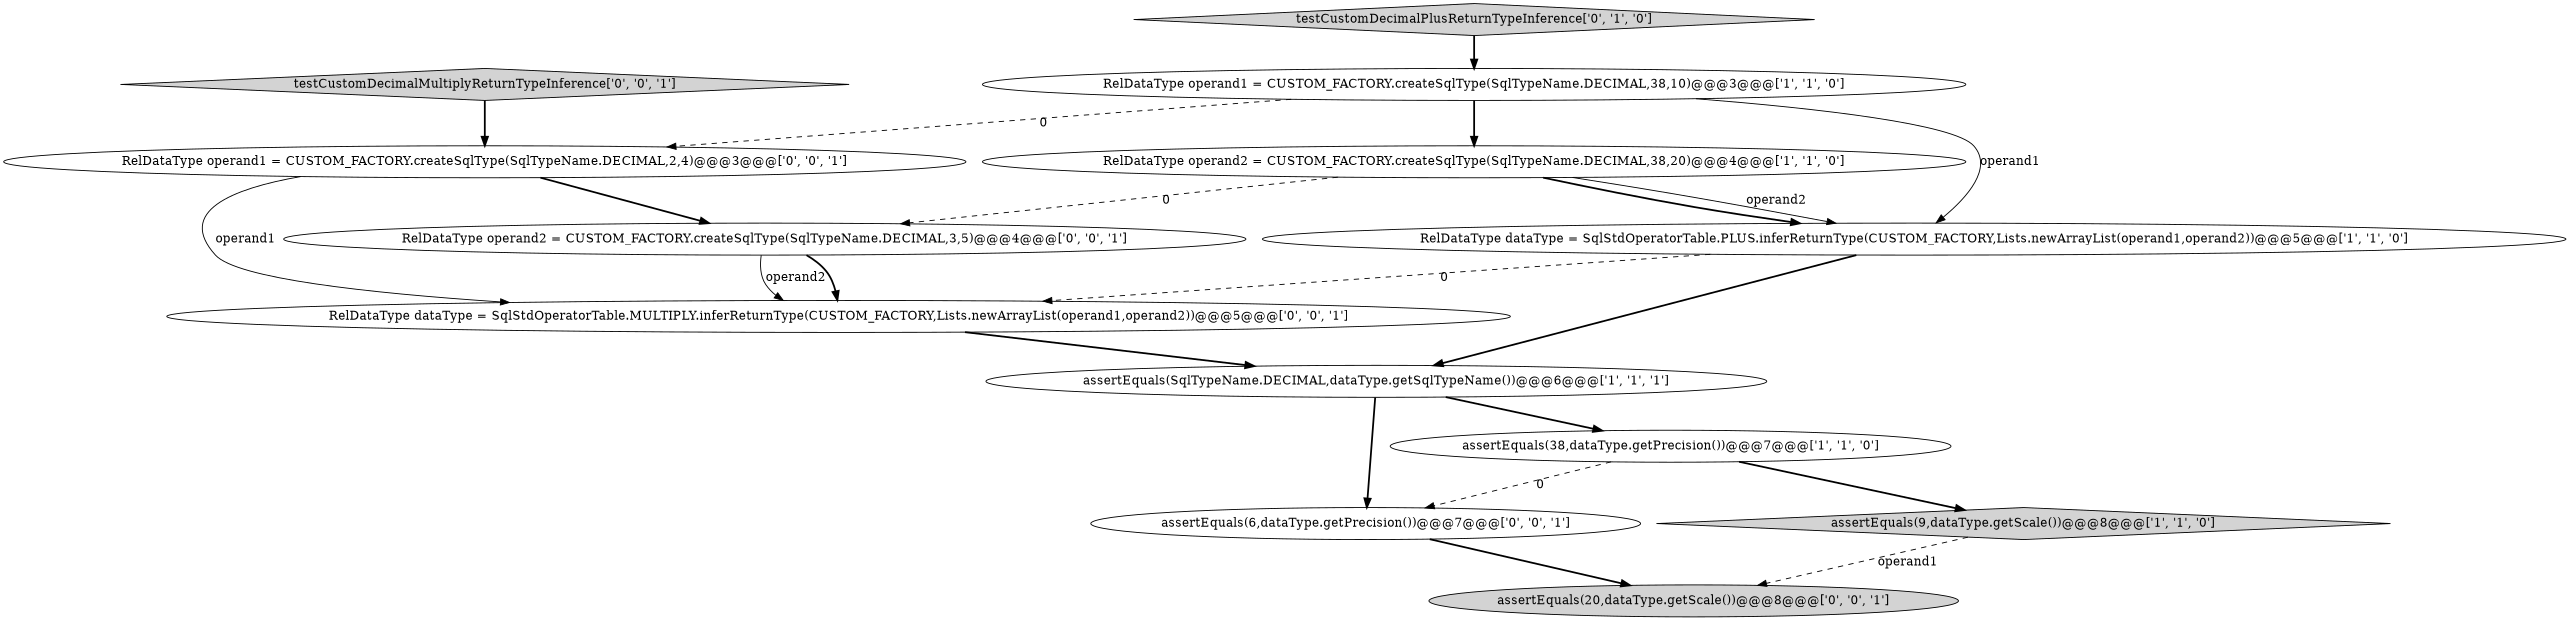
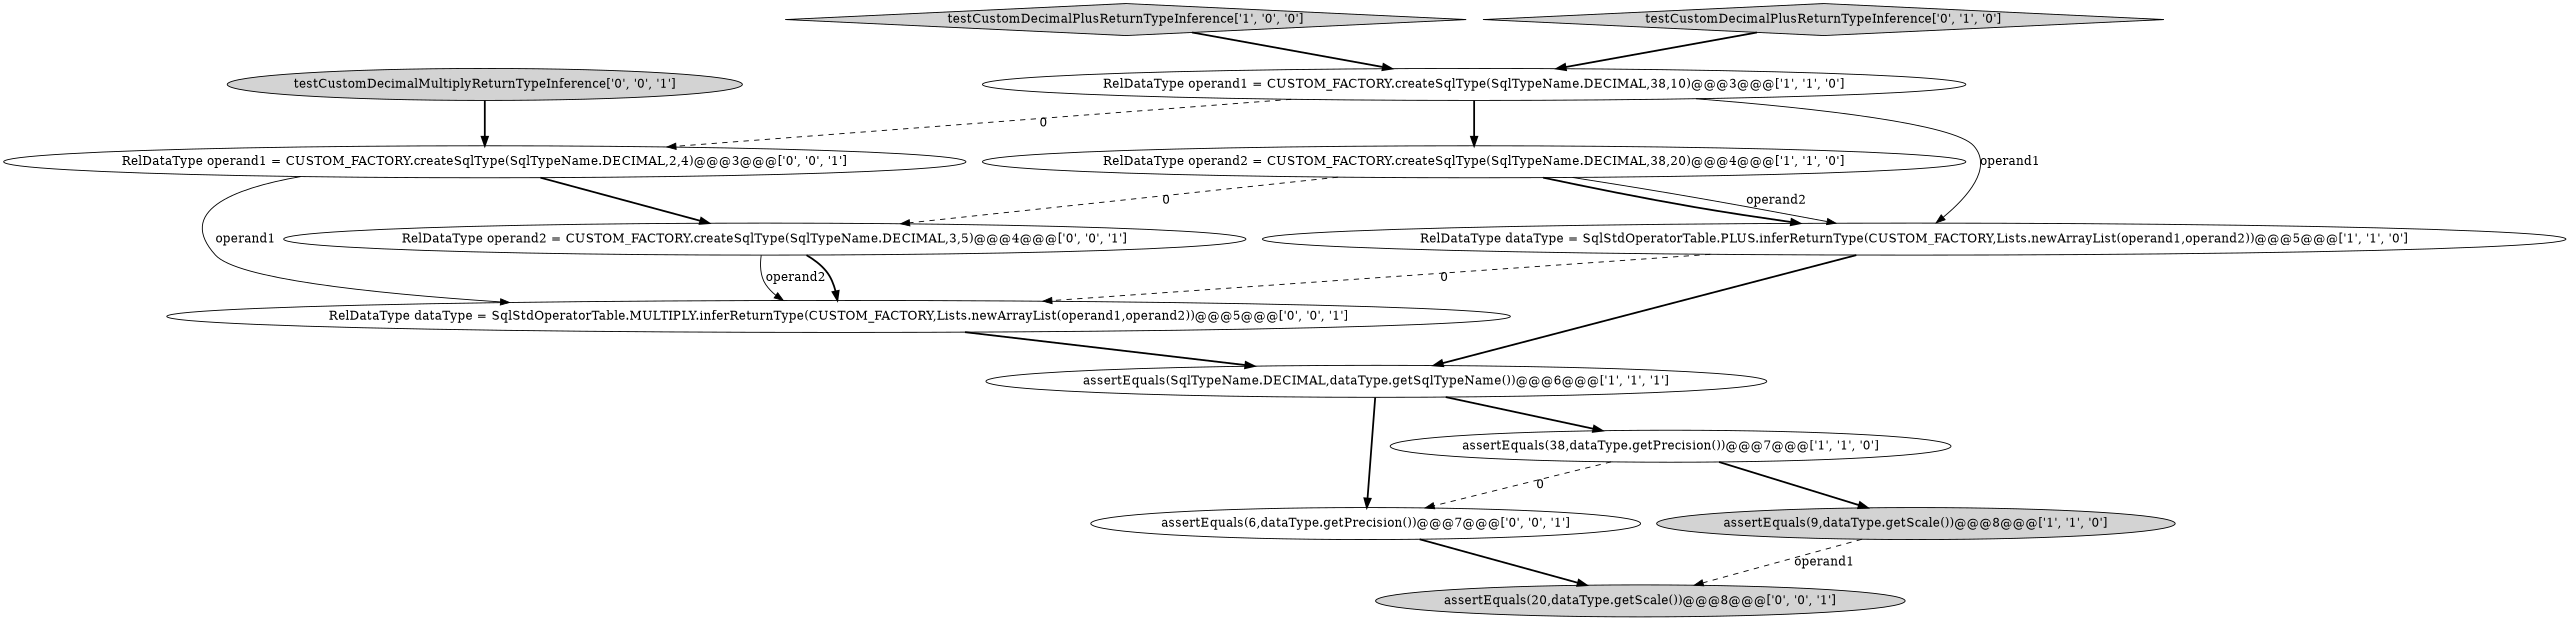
none -> (1126, 20)
(485, 84) -> (485, 84)
(2023, 524) -> (1916, 524)
